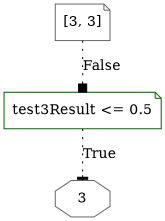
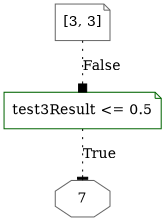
(83, 199) -> (83, 199)
